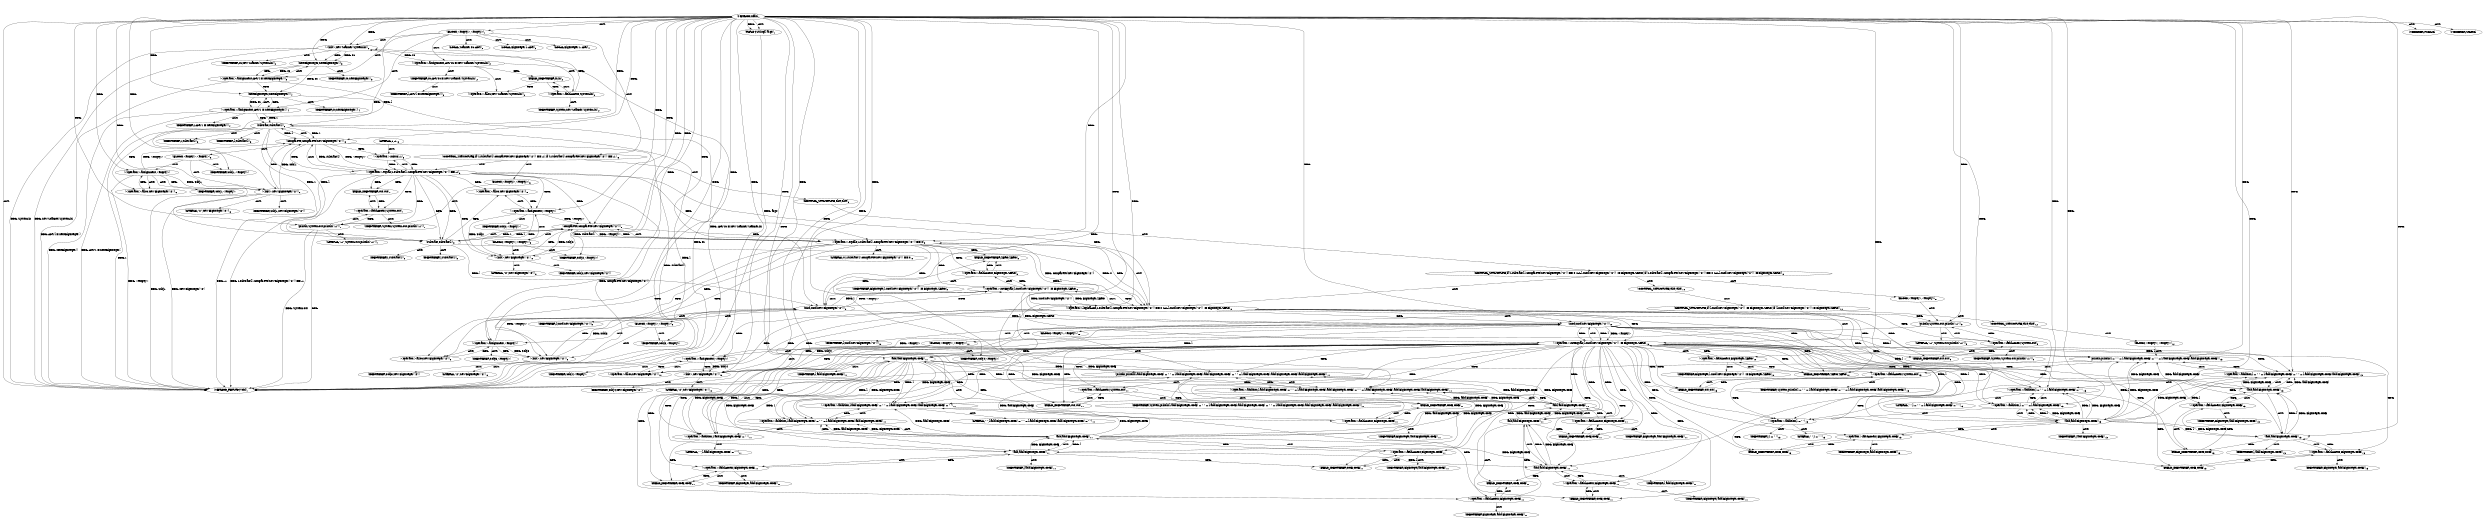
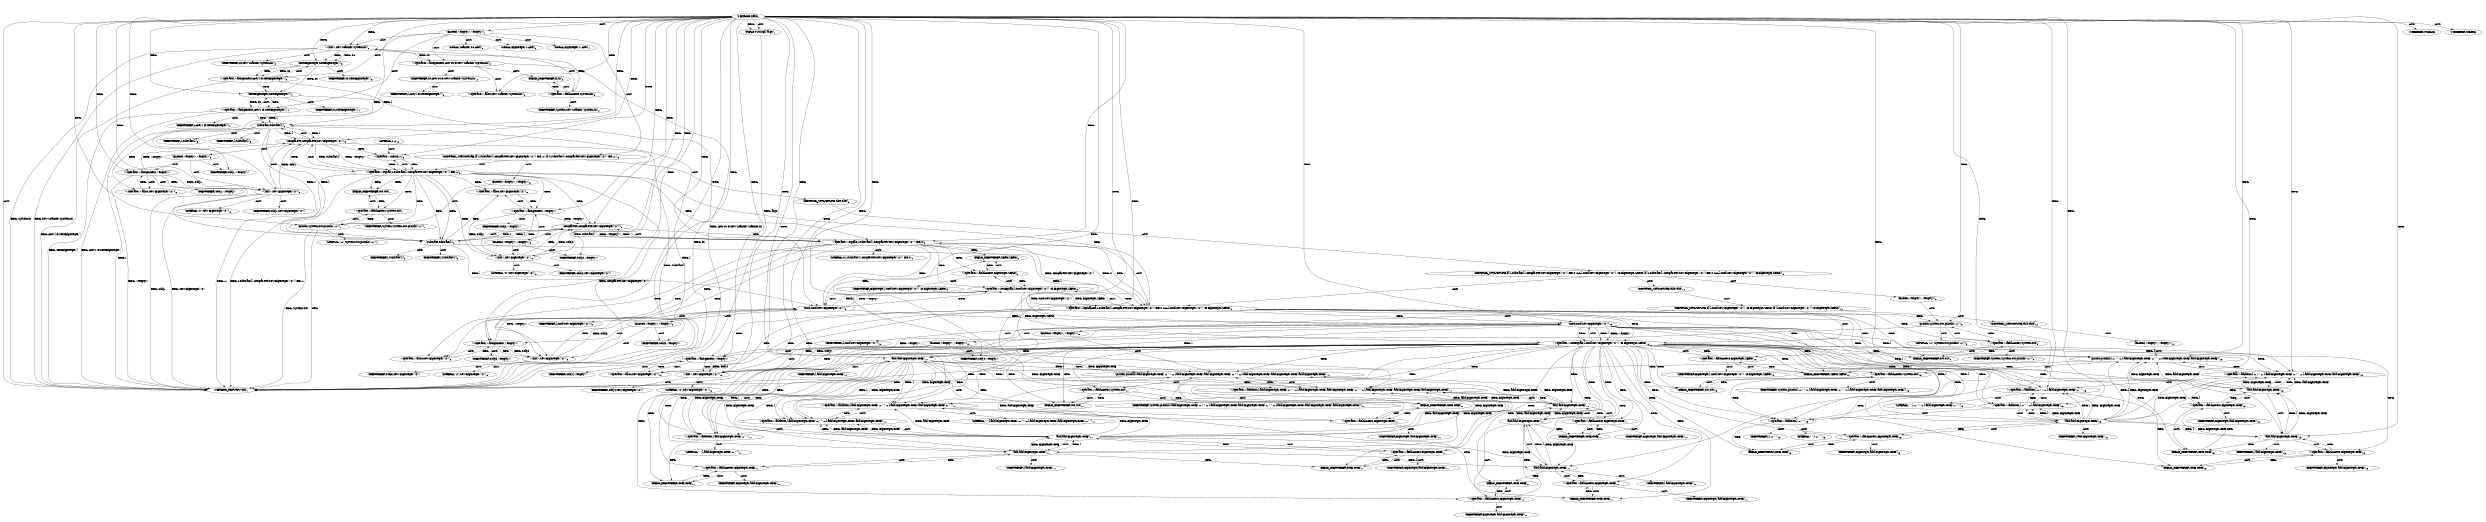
(399, 55) -> (415, 54)
(517, 71) -> (517, 71)
(523, 87) -> (609, 39)
none -> (610, 118)
